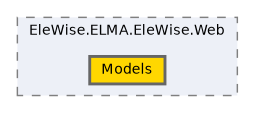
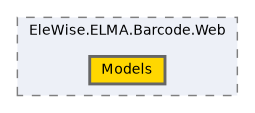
(127, 31) -> (127, 31)
